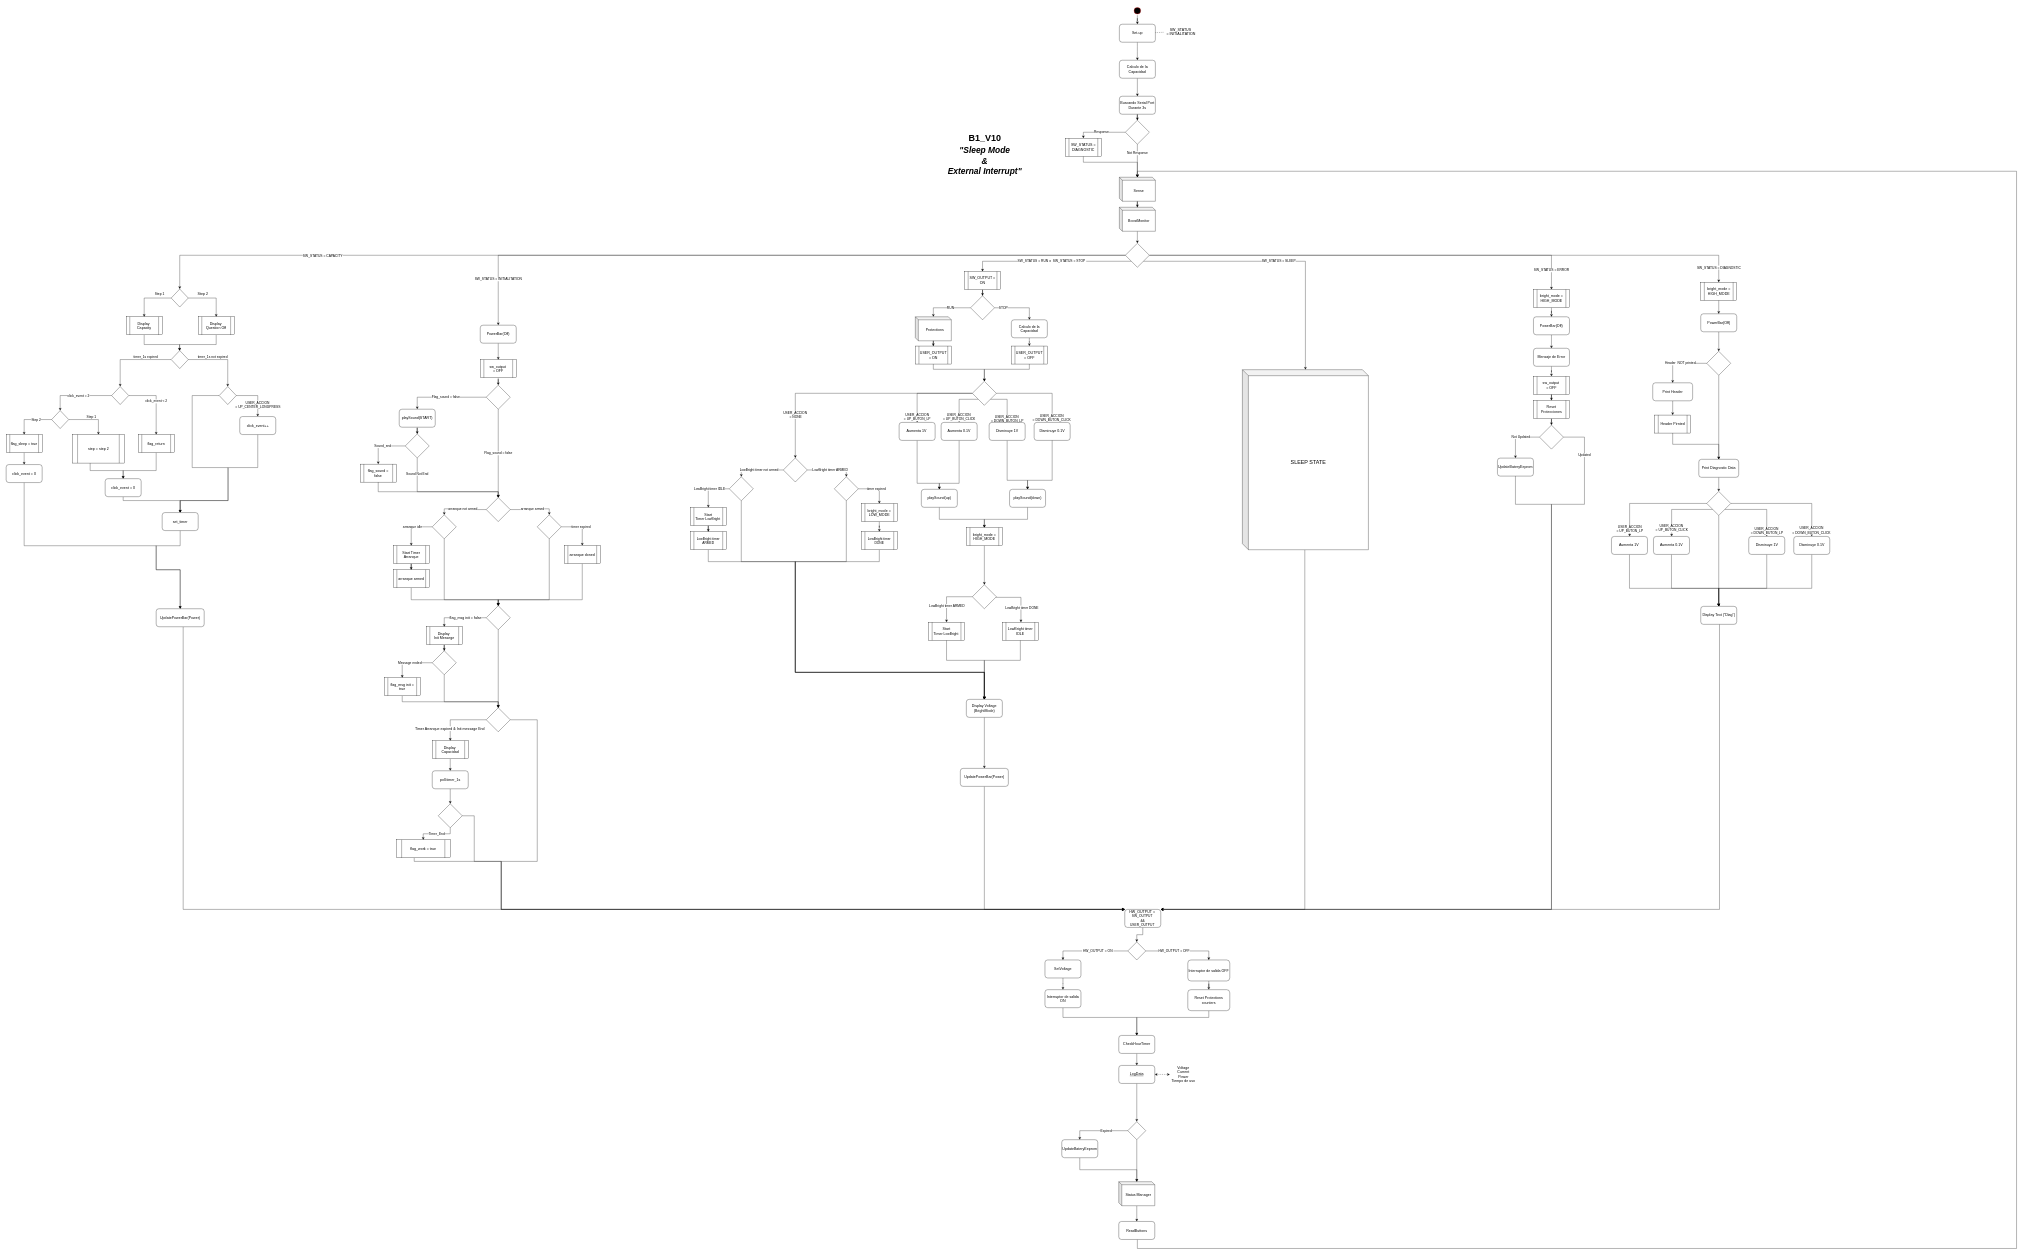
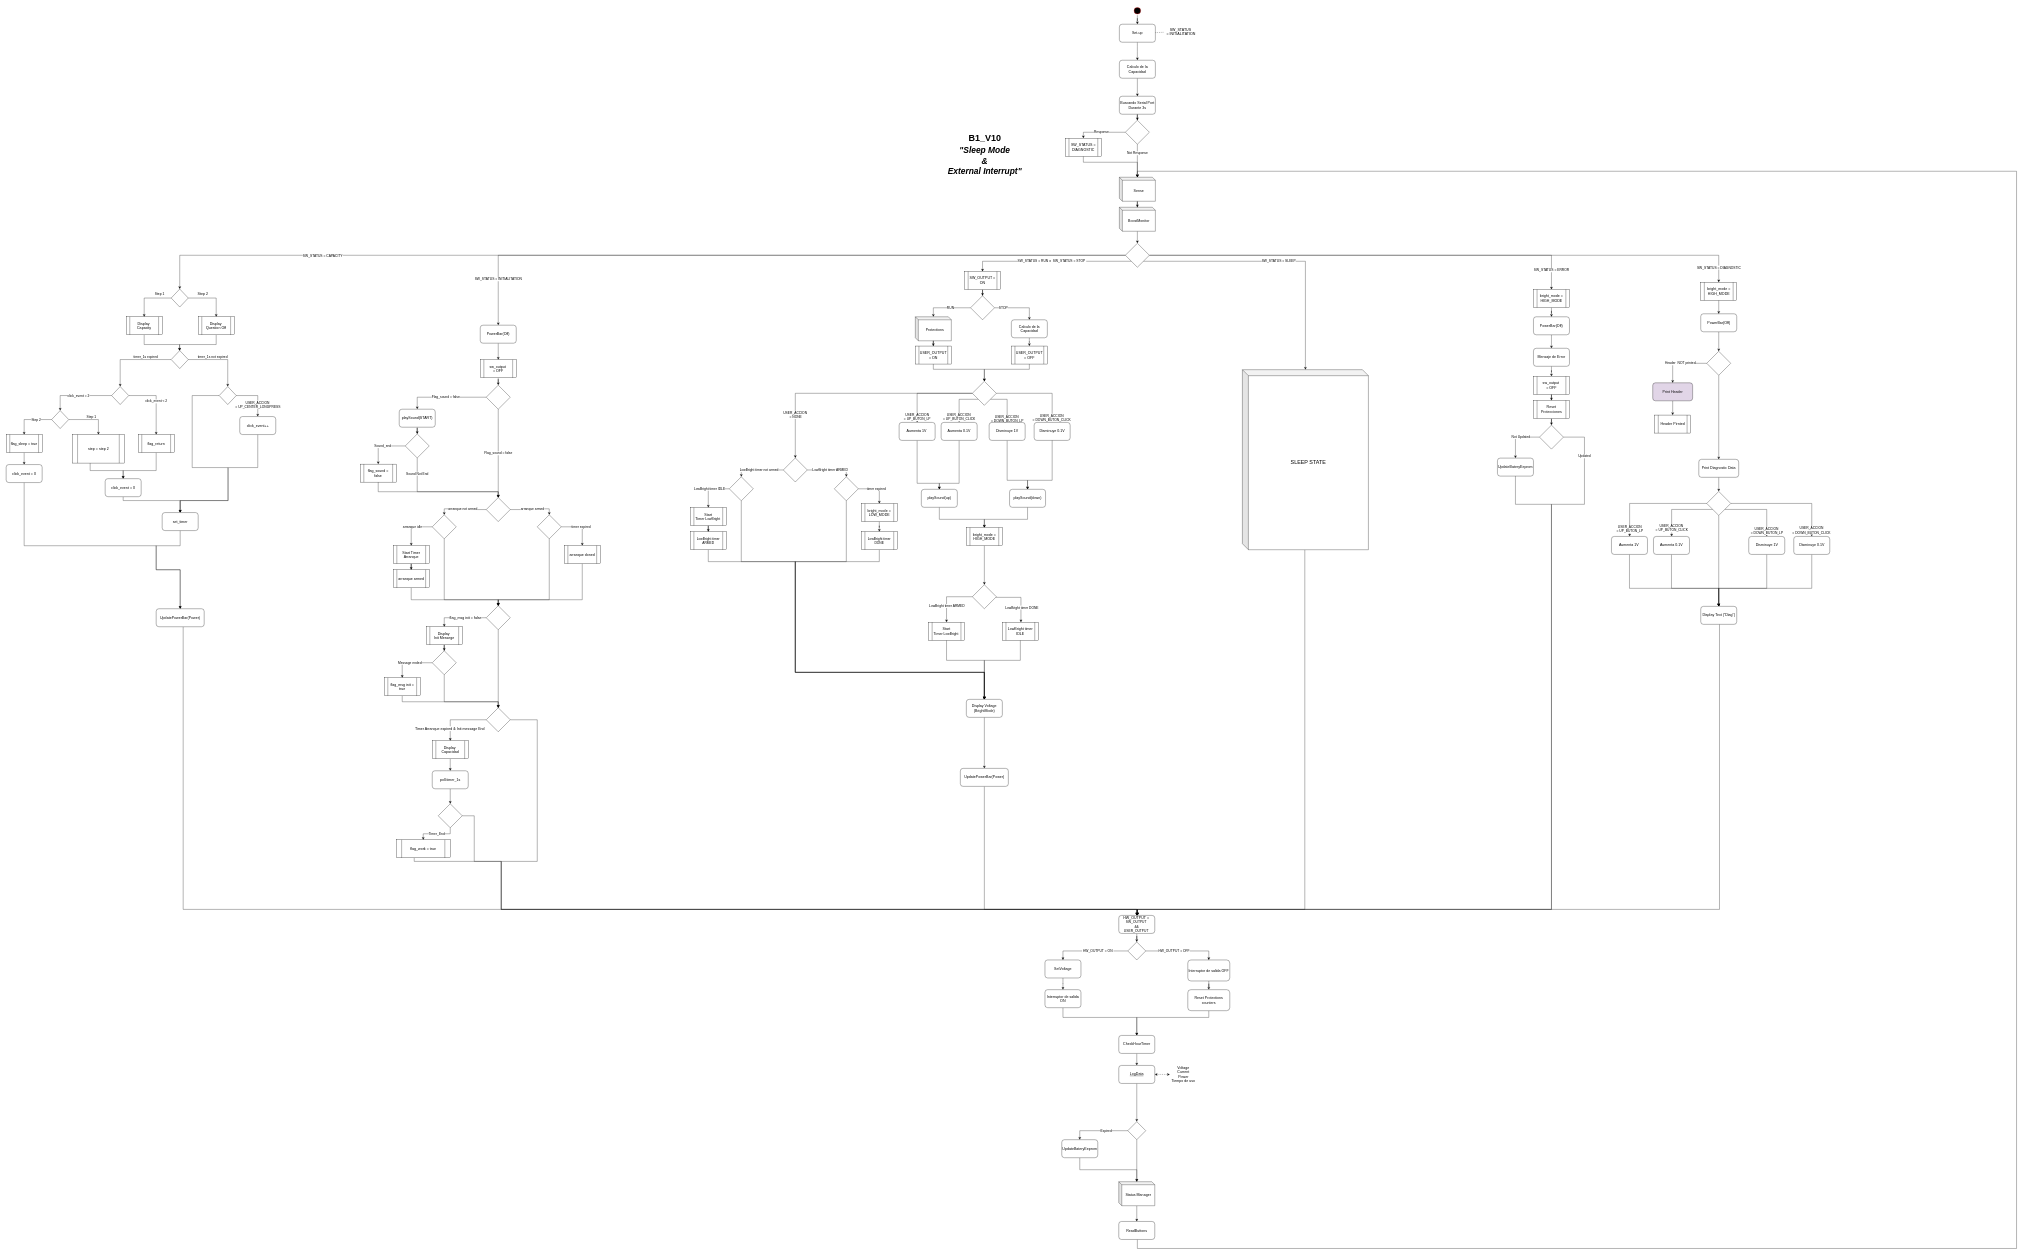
(1672, 392) -> (1672, 392)
(1688, 444) -> none
(1143, 918) -> (1137, 924)
